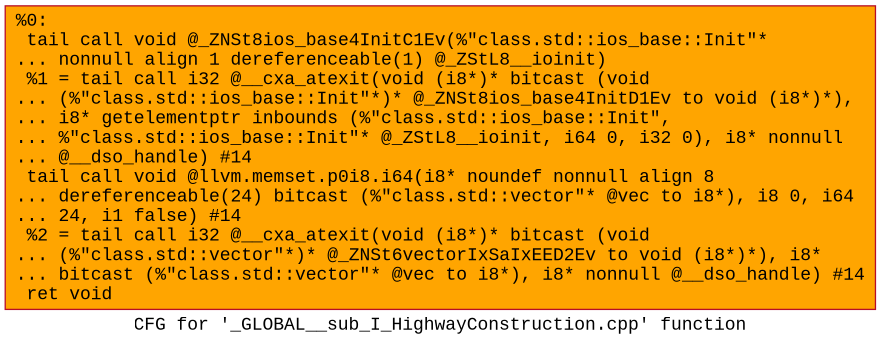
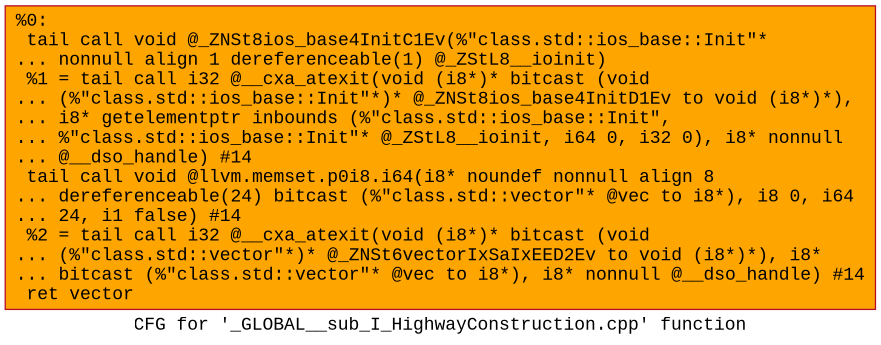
(64, 294) -> (75, 294)
